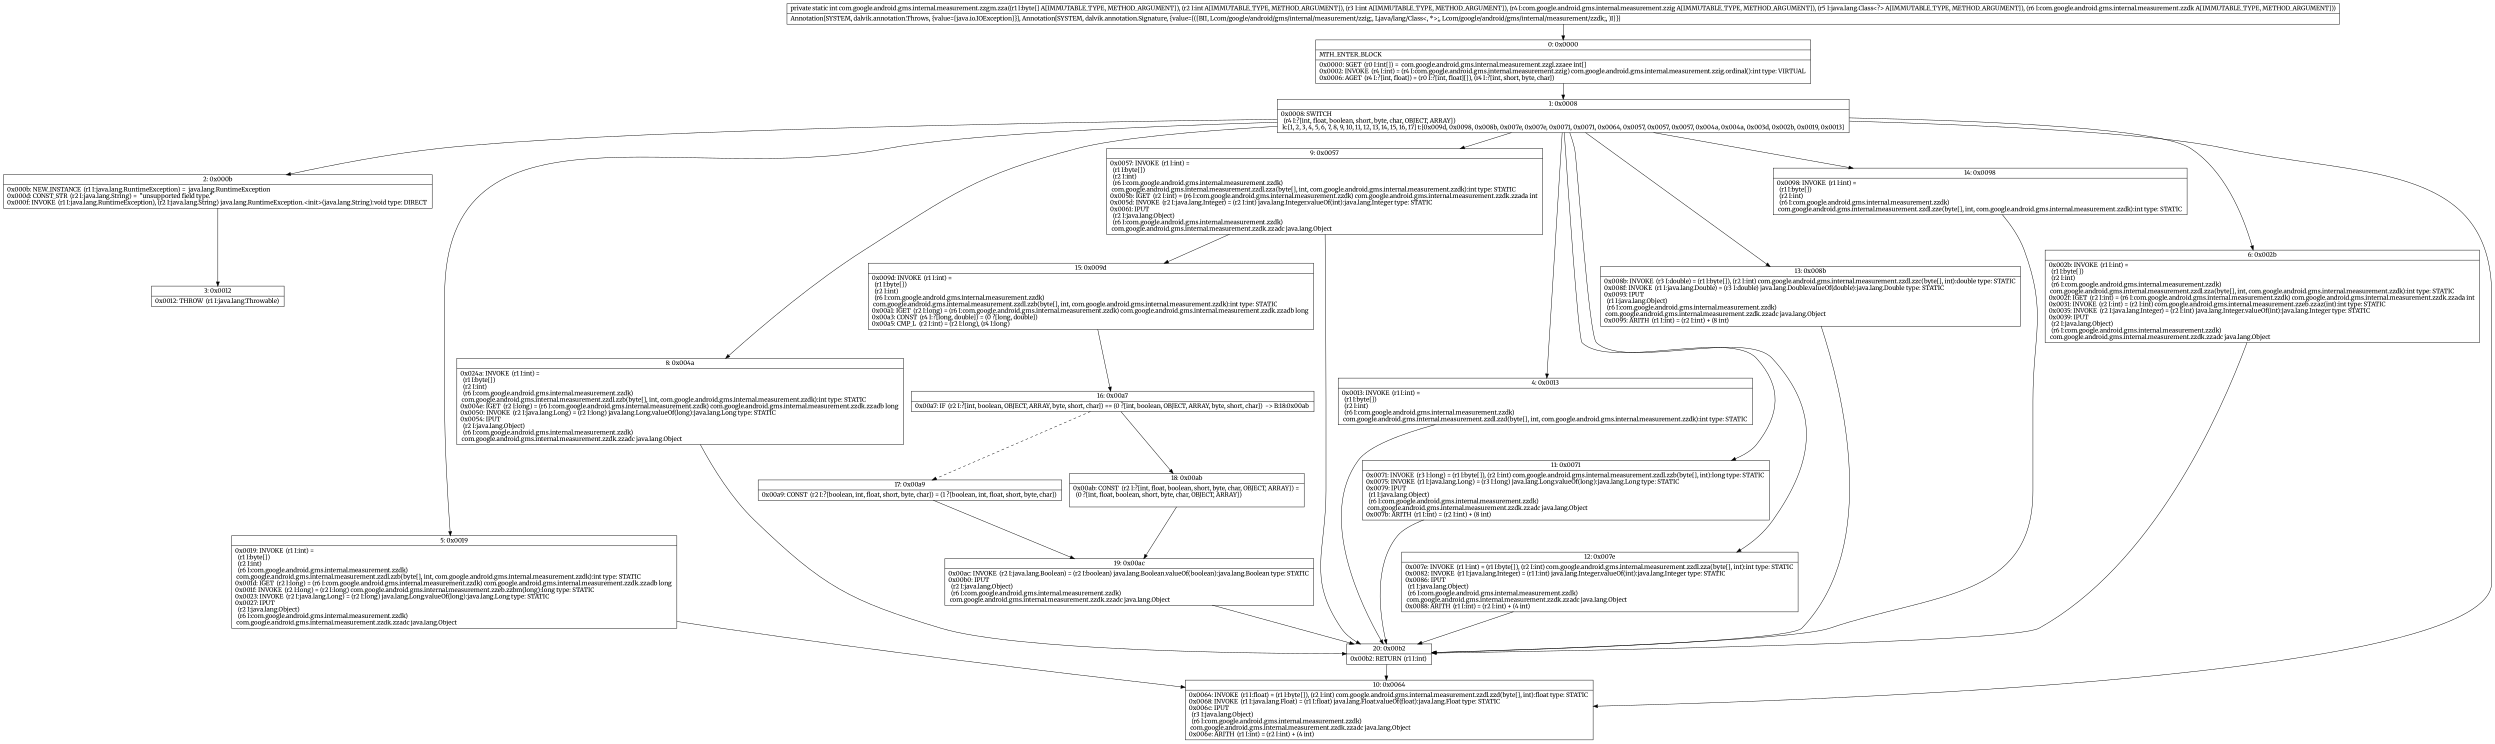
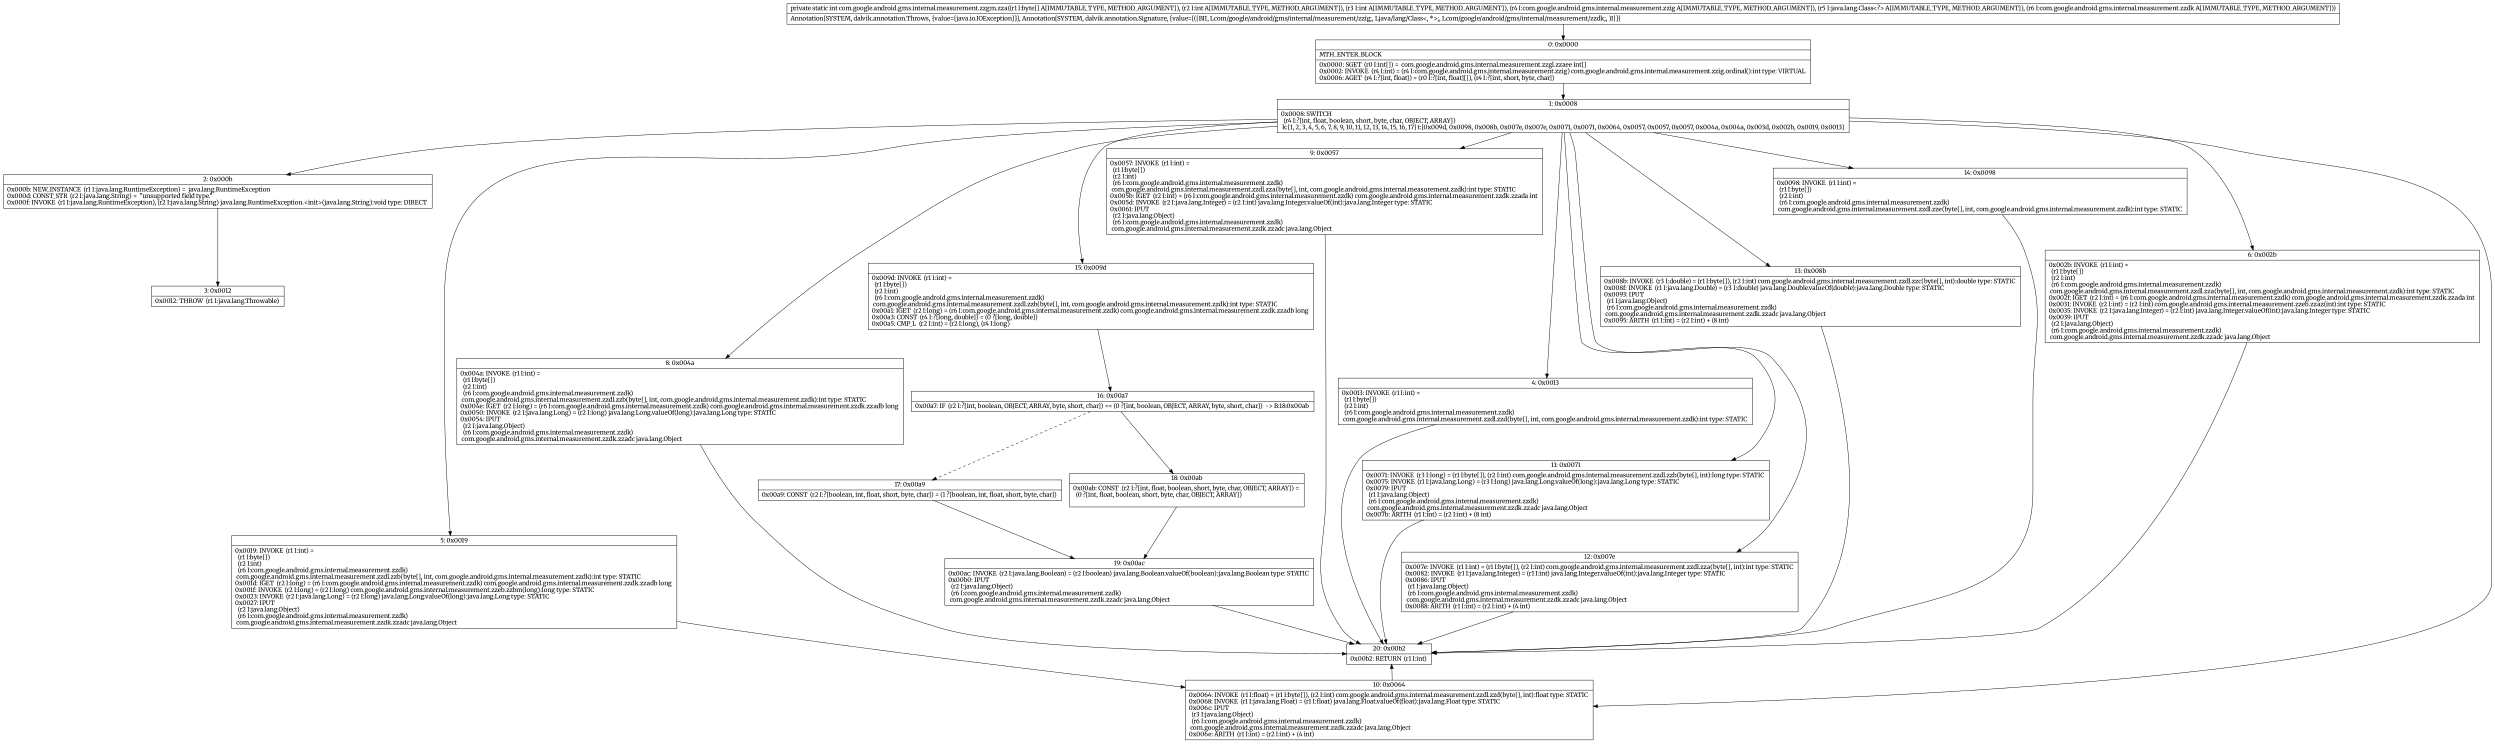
(1199, 248) -> (1145, 134)
(501, 374) -> (501, 374)
(1387, 670) -> (1392, 674)
